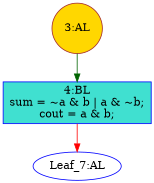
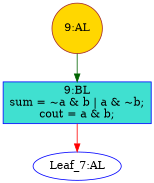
(77, 28) -> (77, 28)
(77, 103) -> (77, 103)
